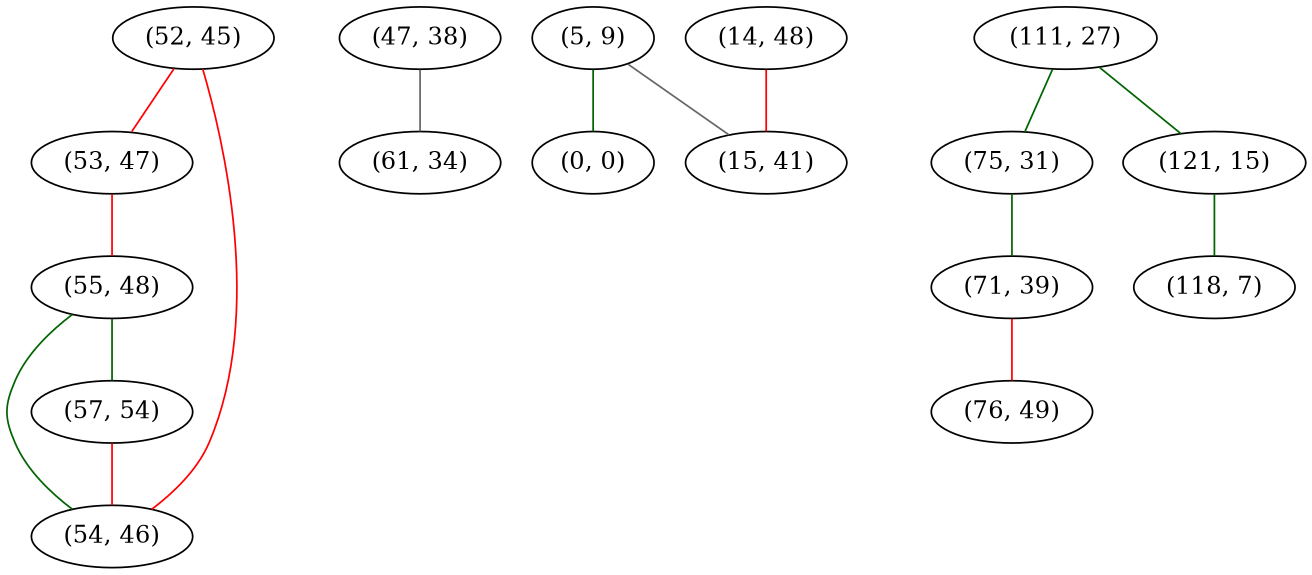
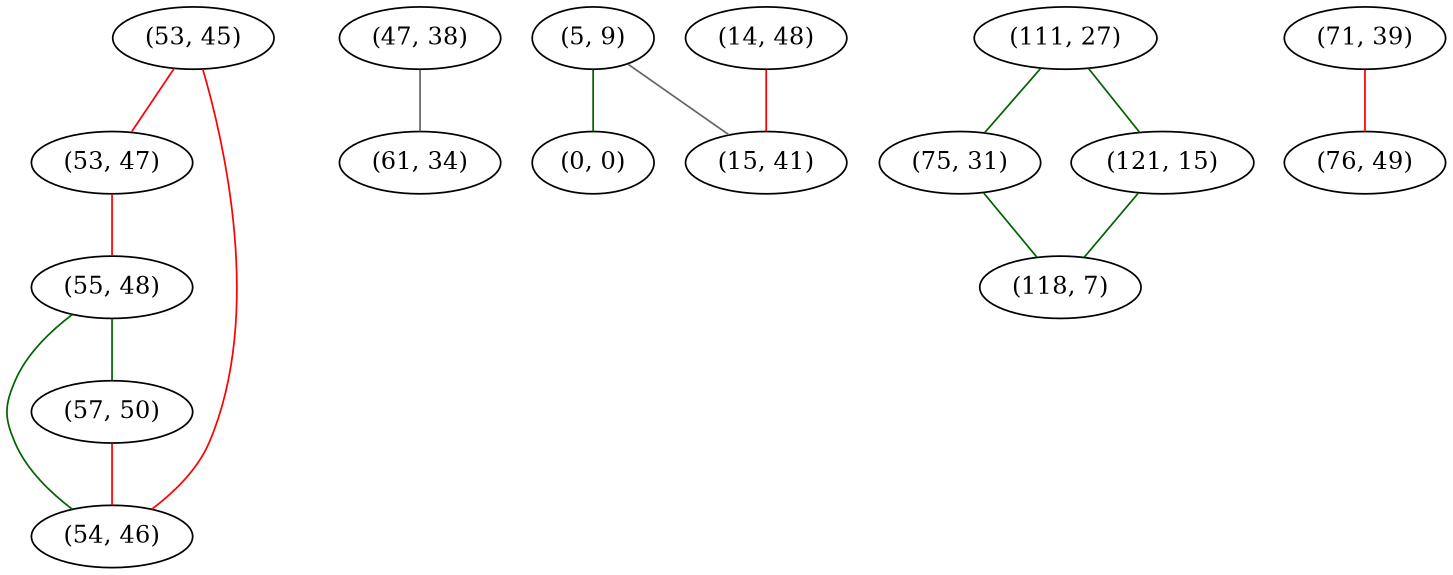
(193, 38) -> (193, 38)
(1012, 225) -> (1010, 225)
(112, 412) -> (112, 412)
